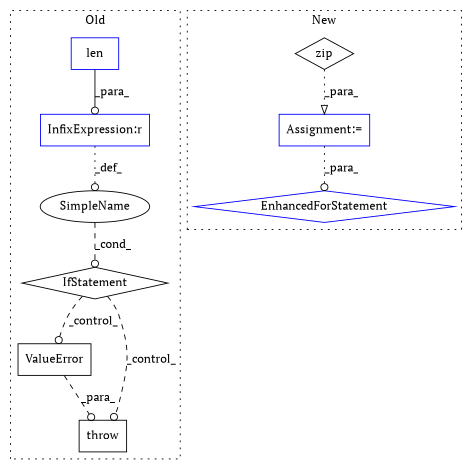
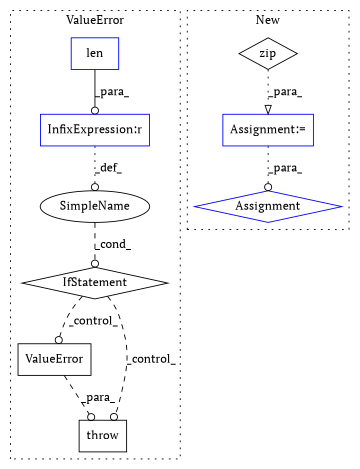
(95, 21) -> (95, 21)
(324, 207) -> (268, 207)
